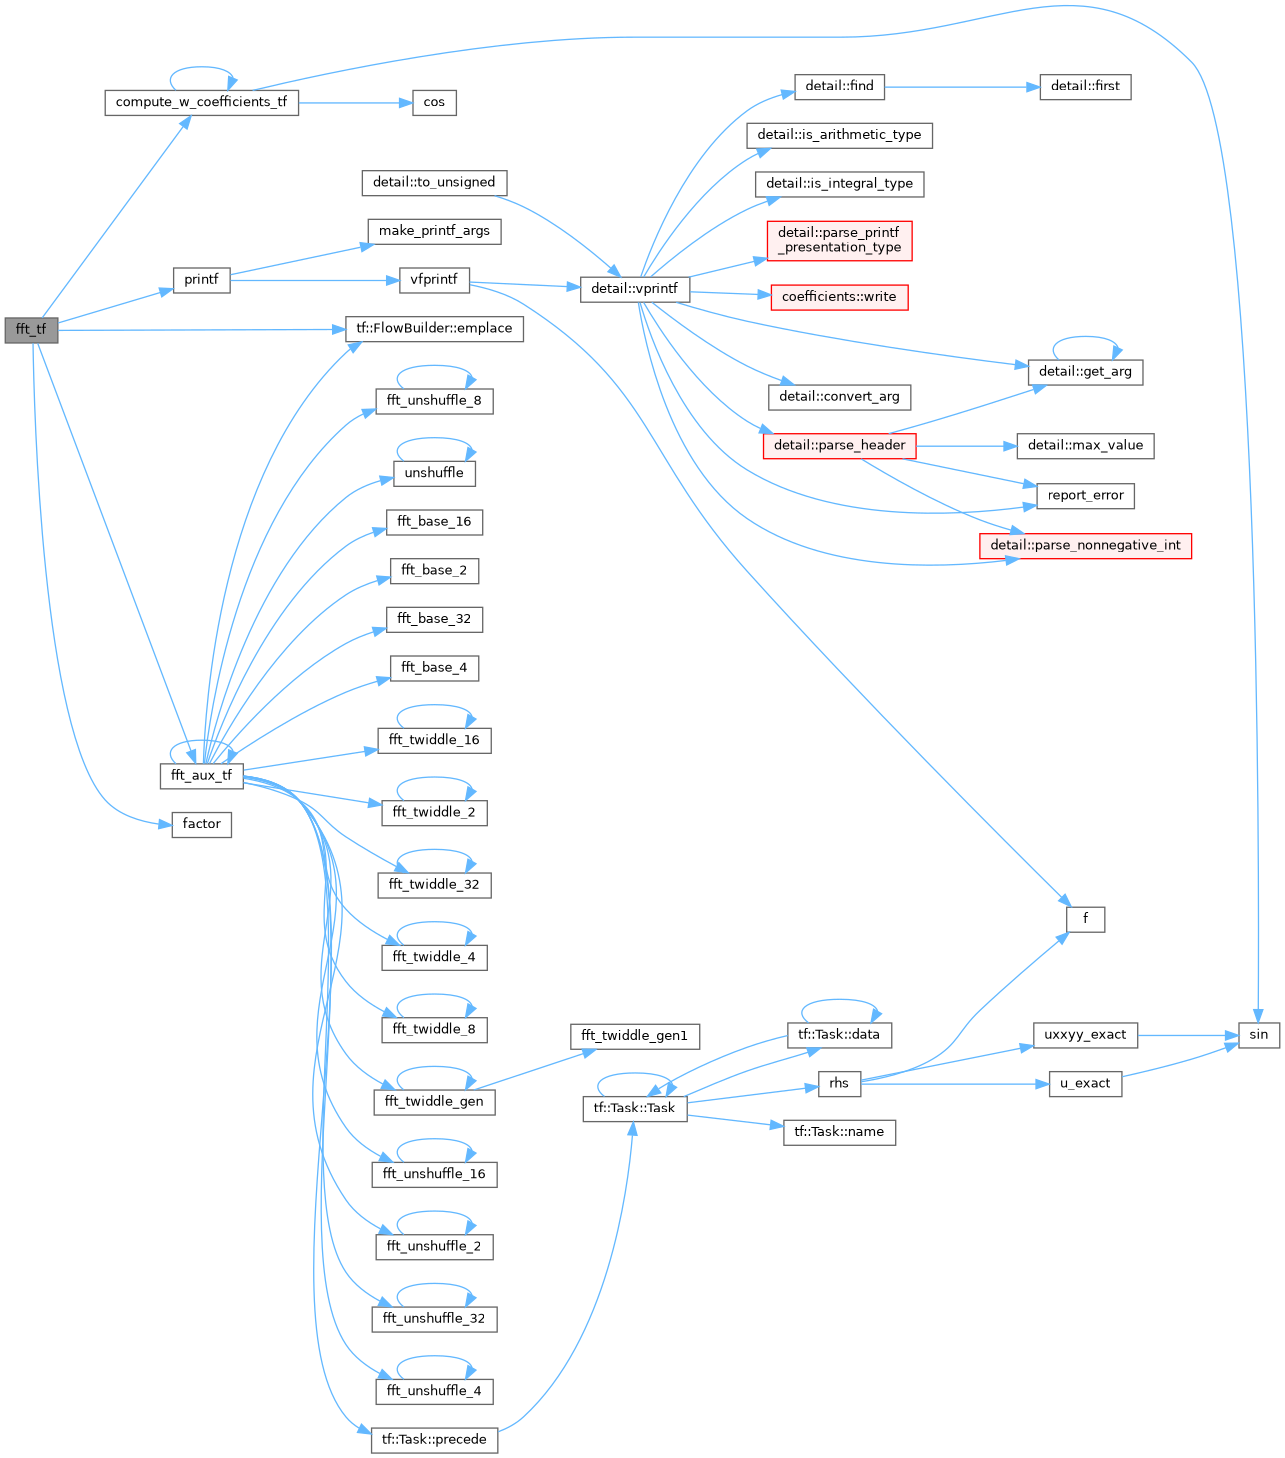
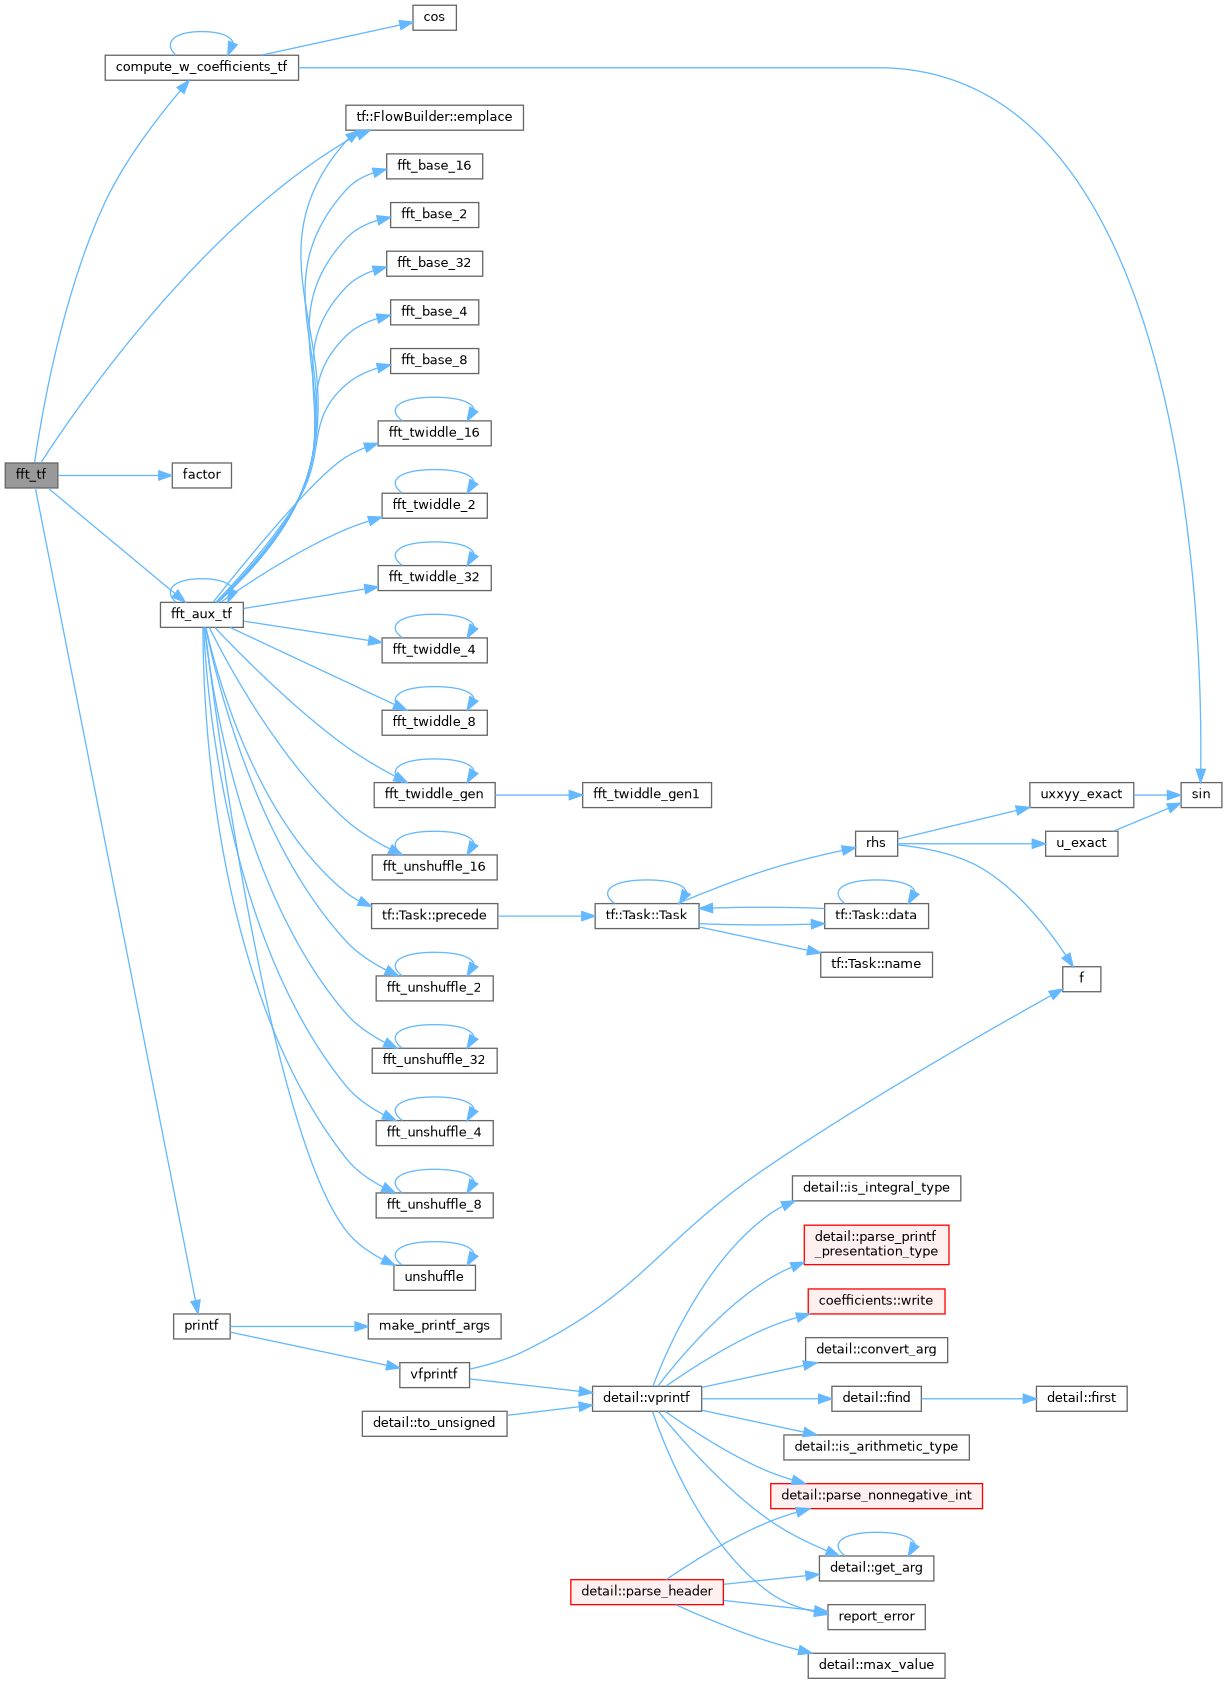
none -> (435, 361)
(694, 373) -> none
